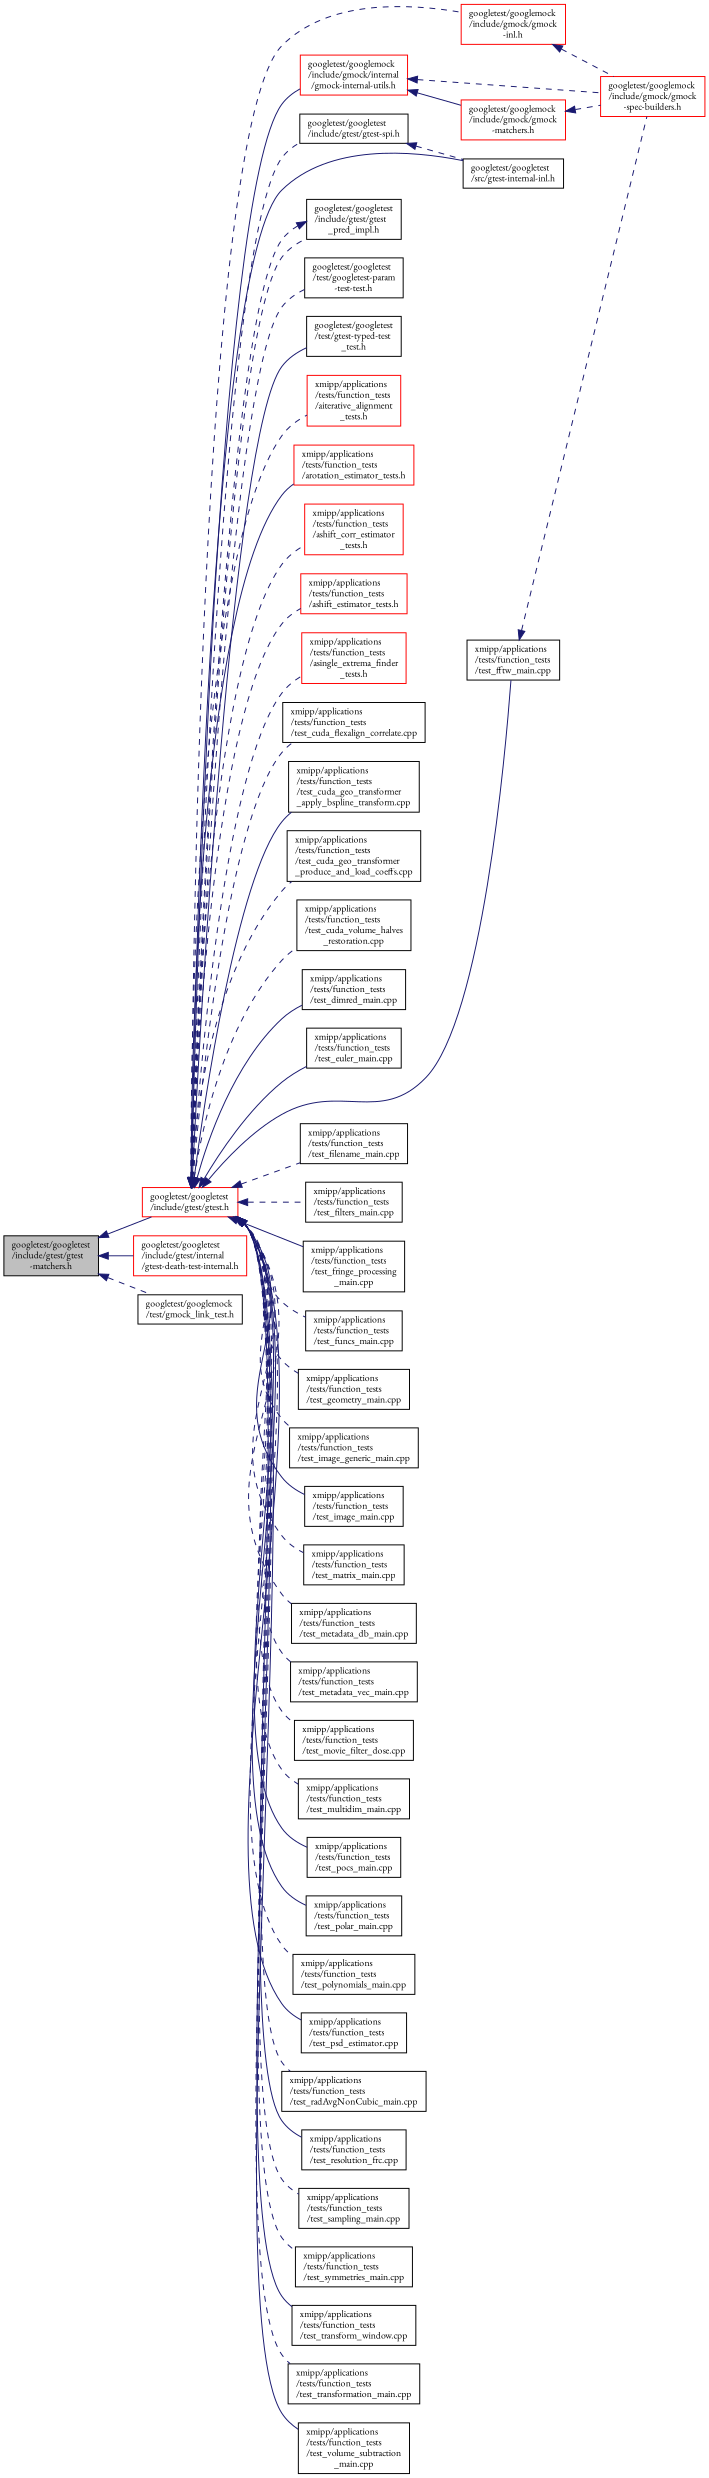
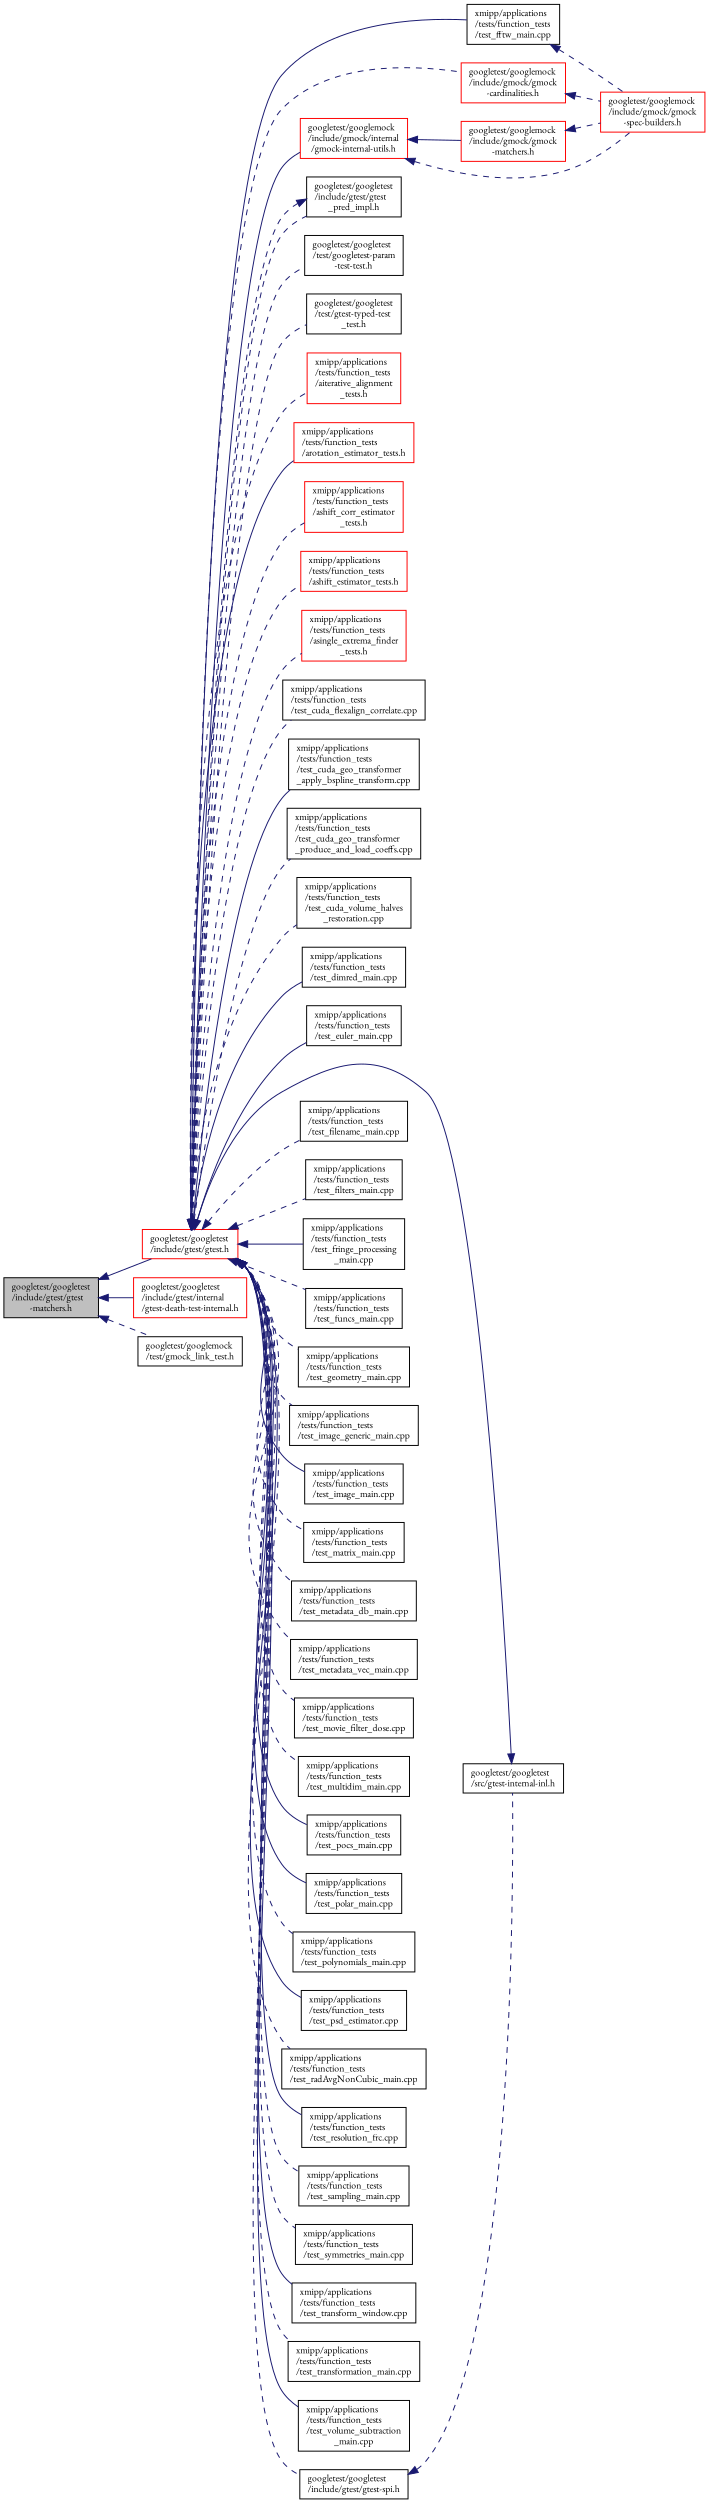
(513, 24) -> (513, 83)
(215, 585) -> (469, 1259)
(238, 585) -> (218, 763)
